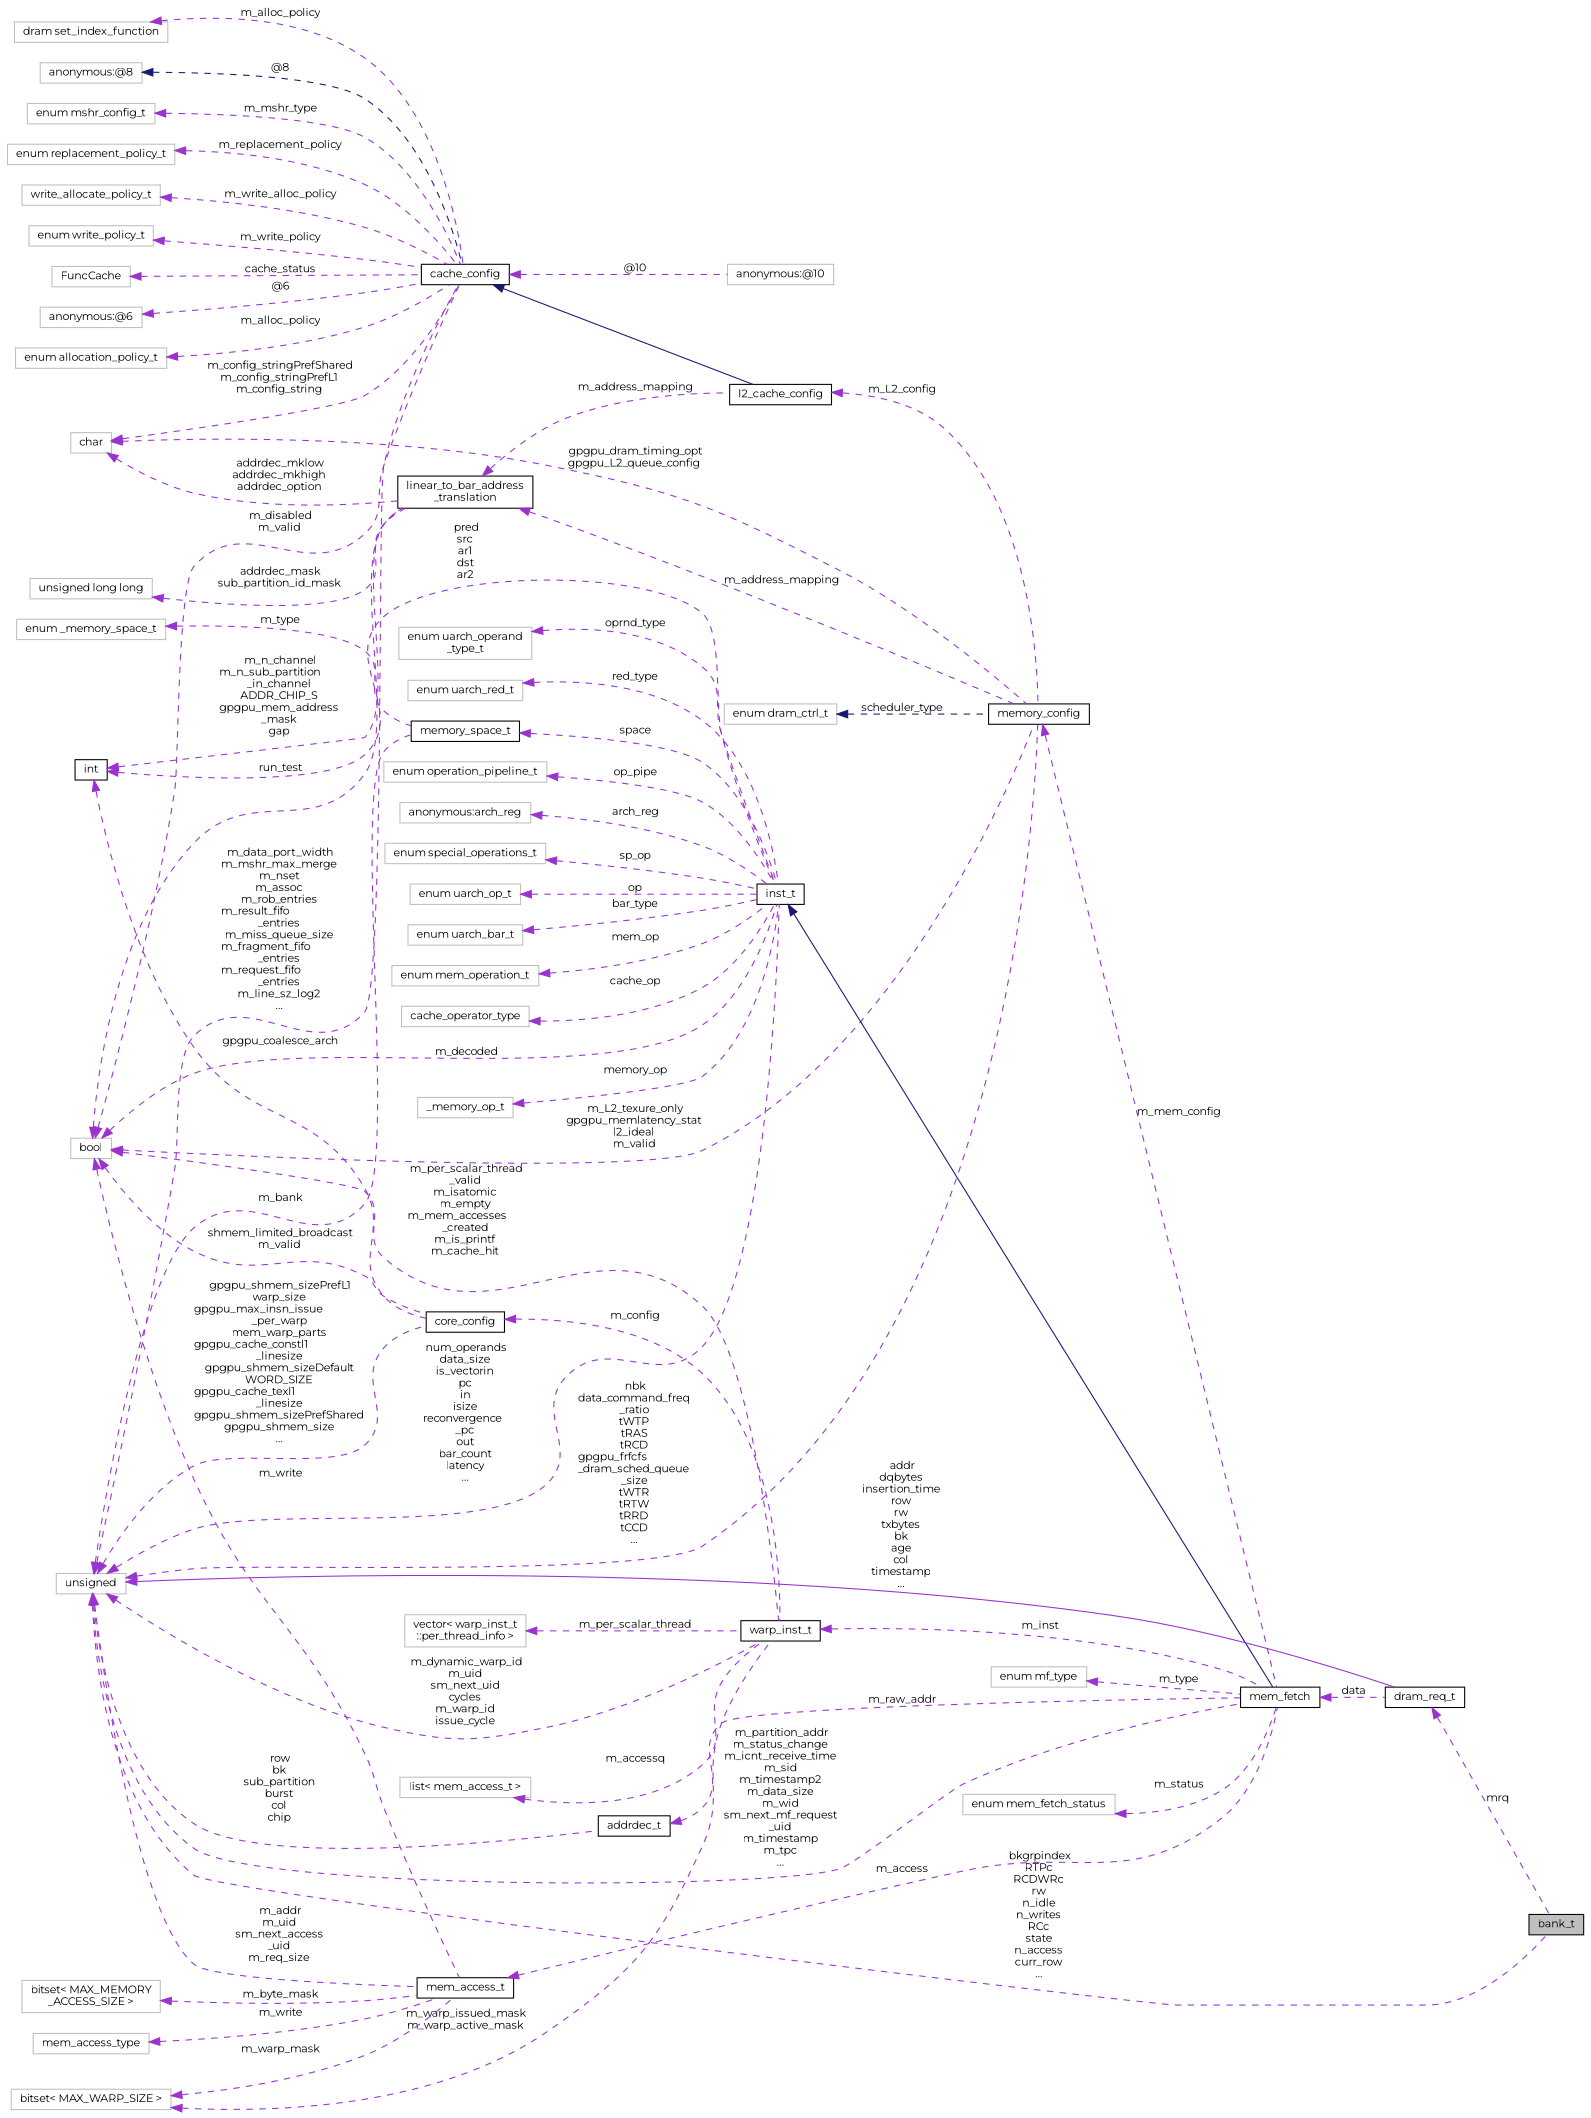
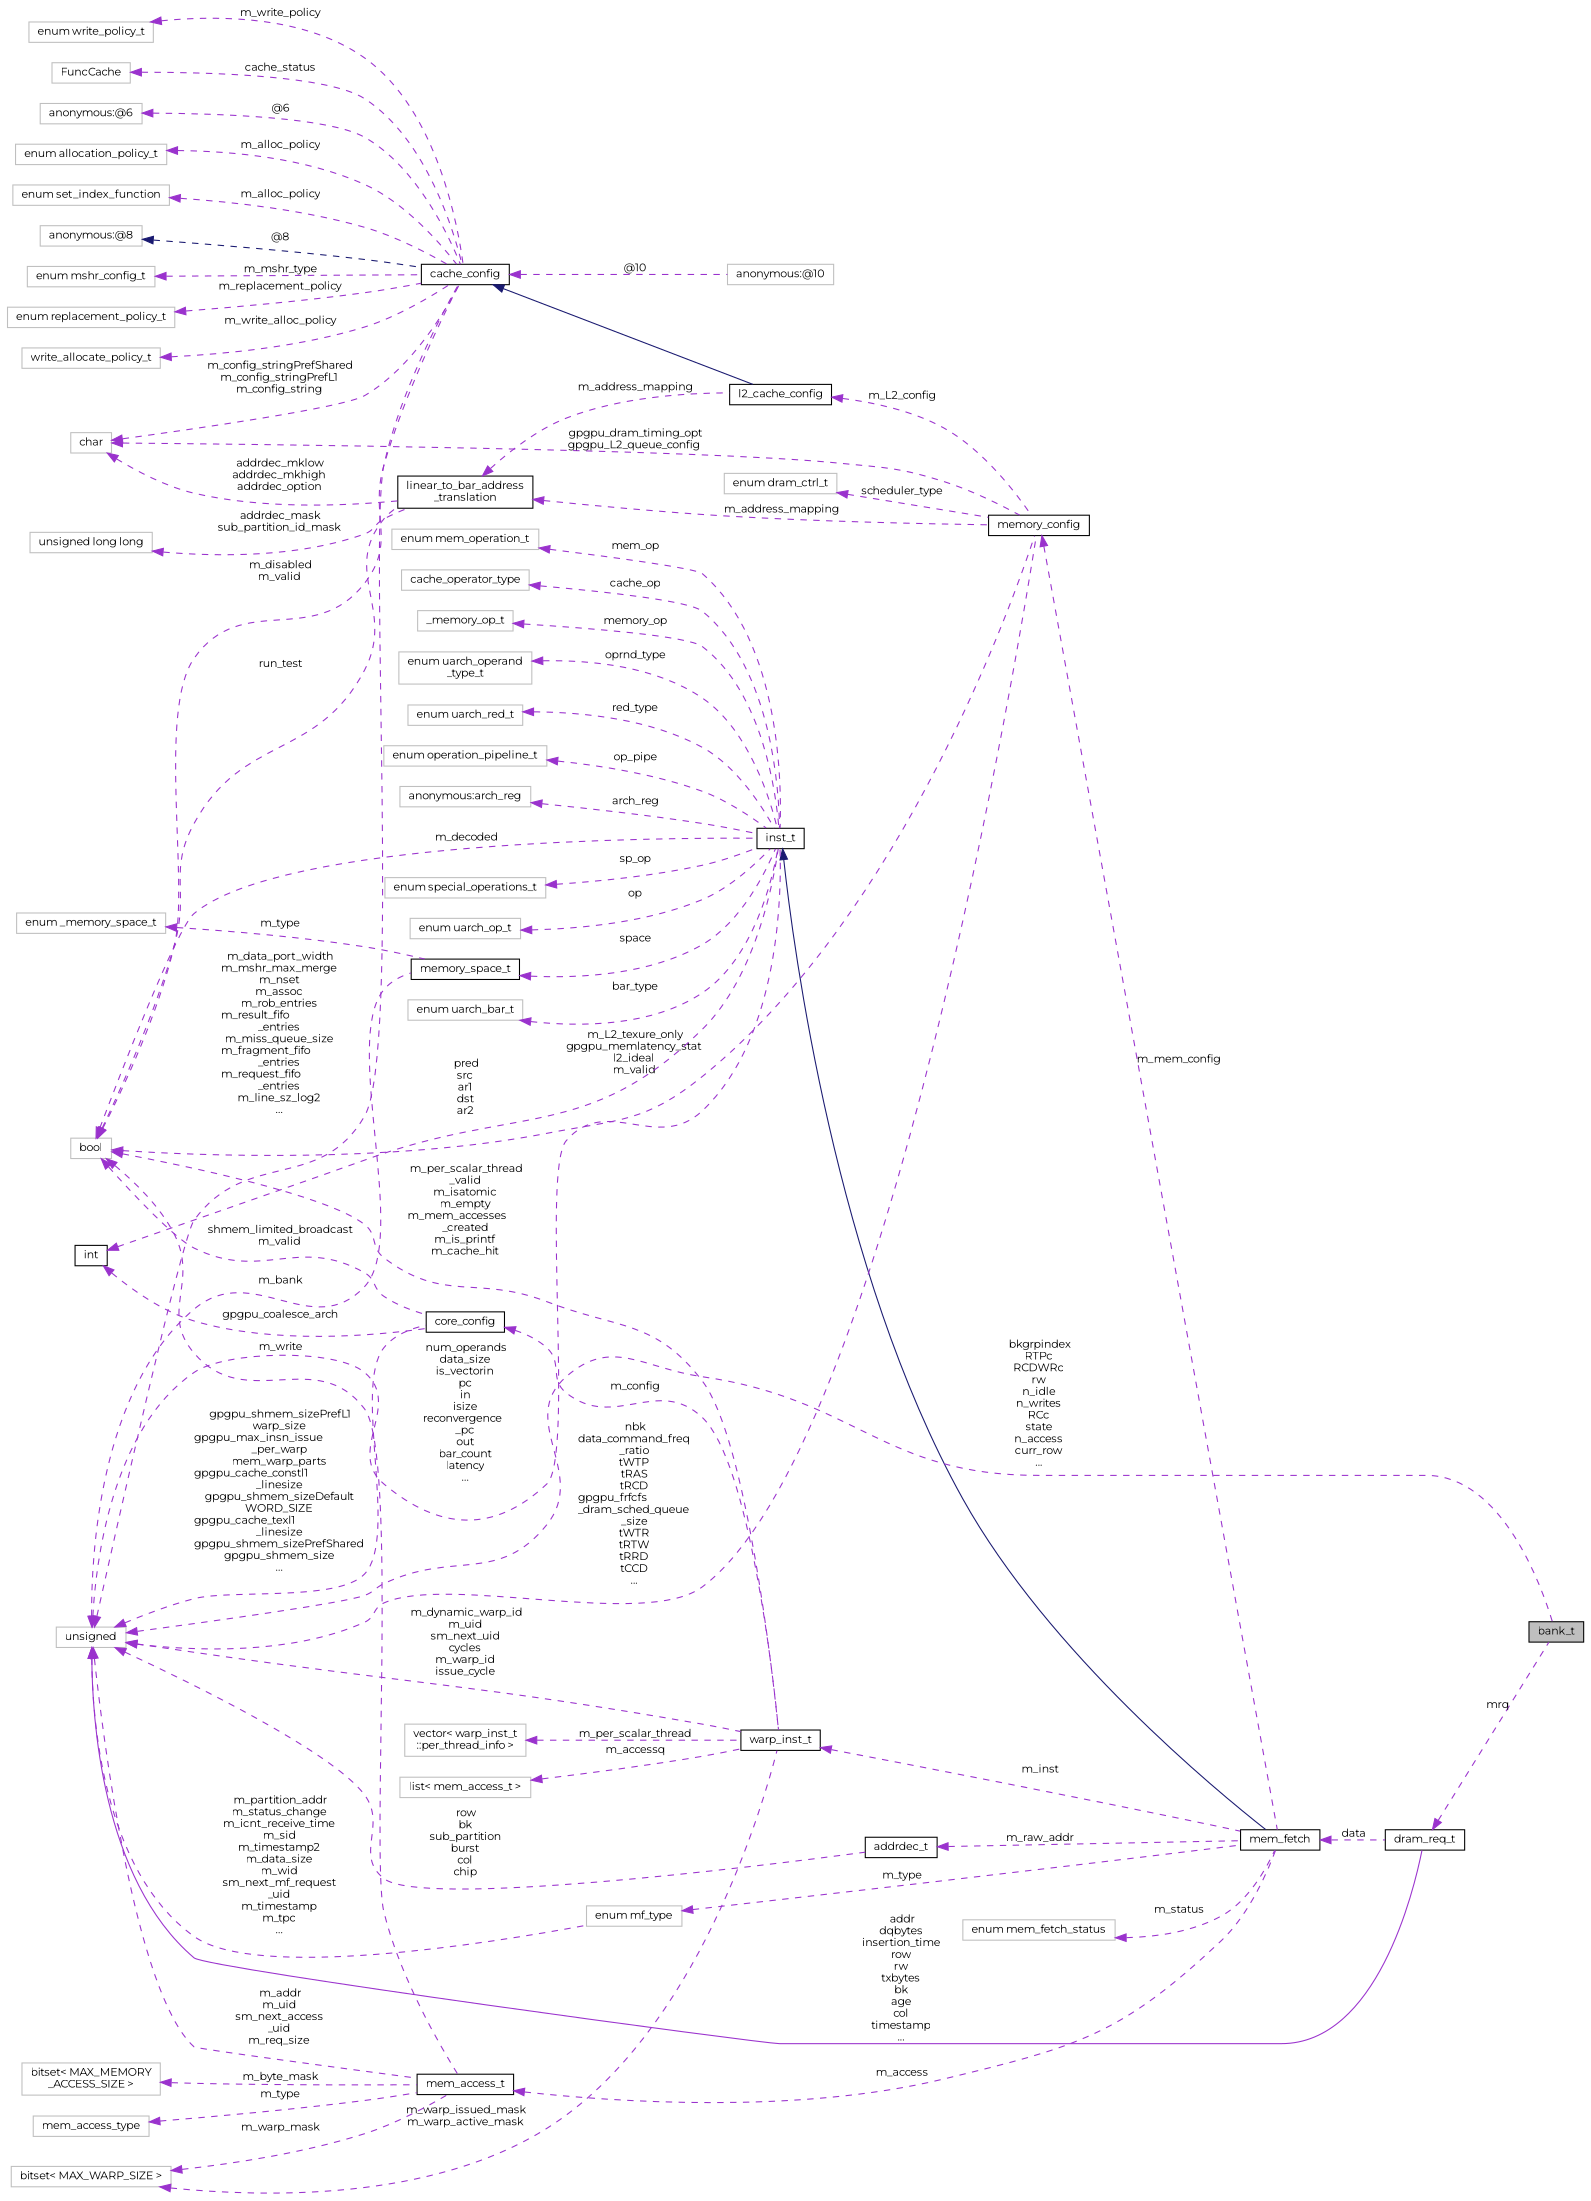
(91, 32) -> (91, 195)
(918, 714) -> (918, 506)
(362, 738) -> none
(599, 1883) -> (237, 1951)
(279, 2013) -> (279, 2095)
